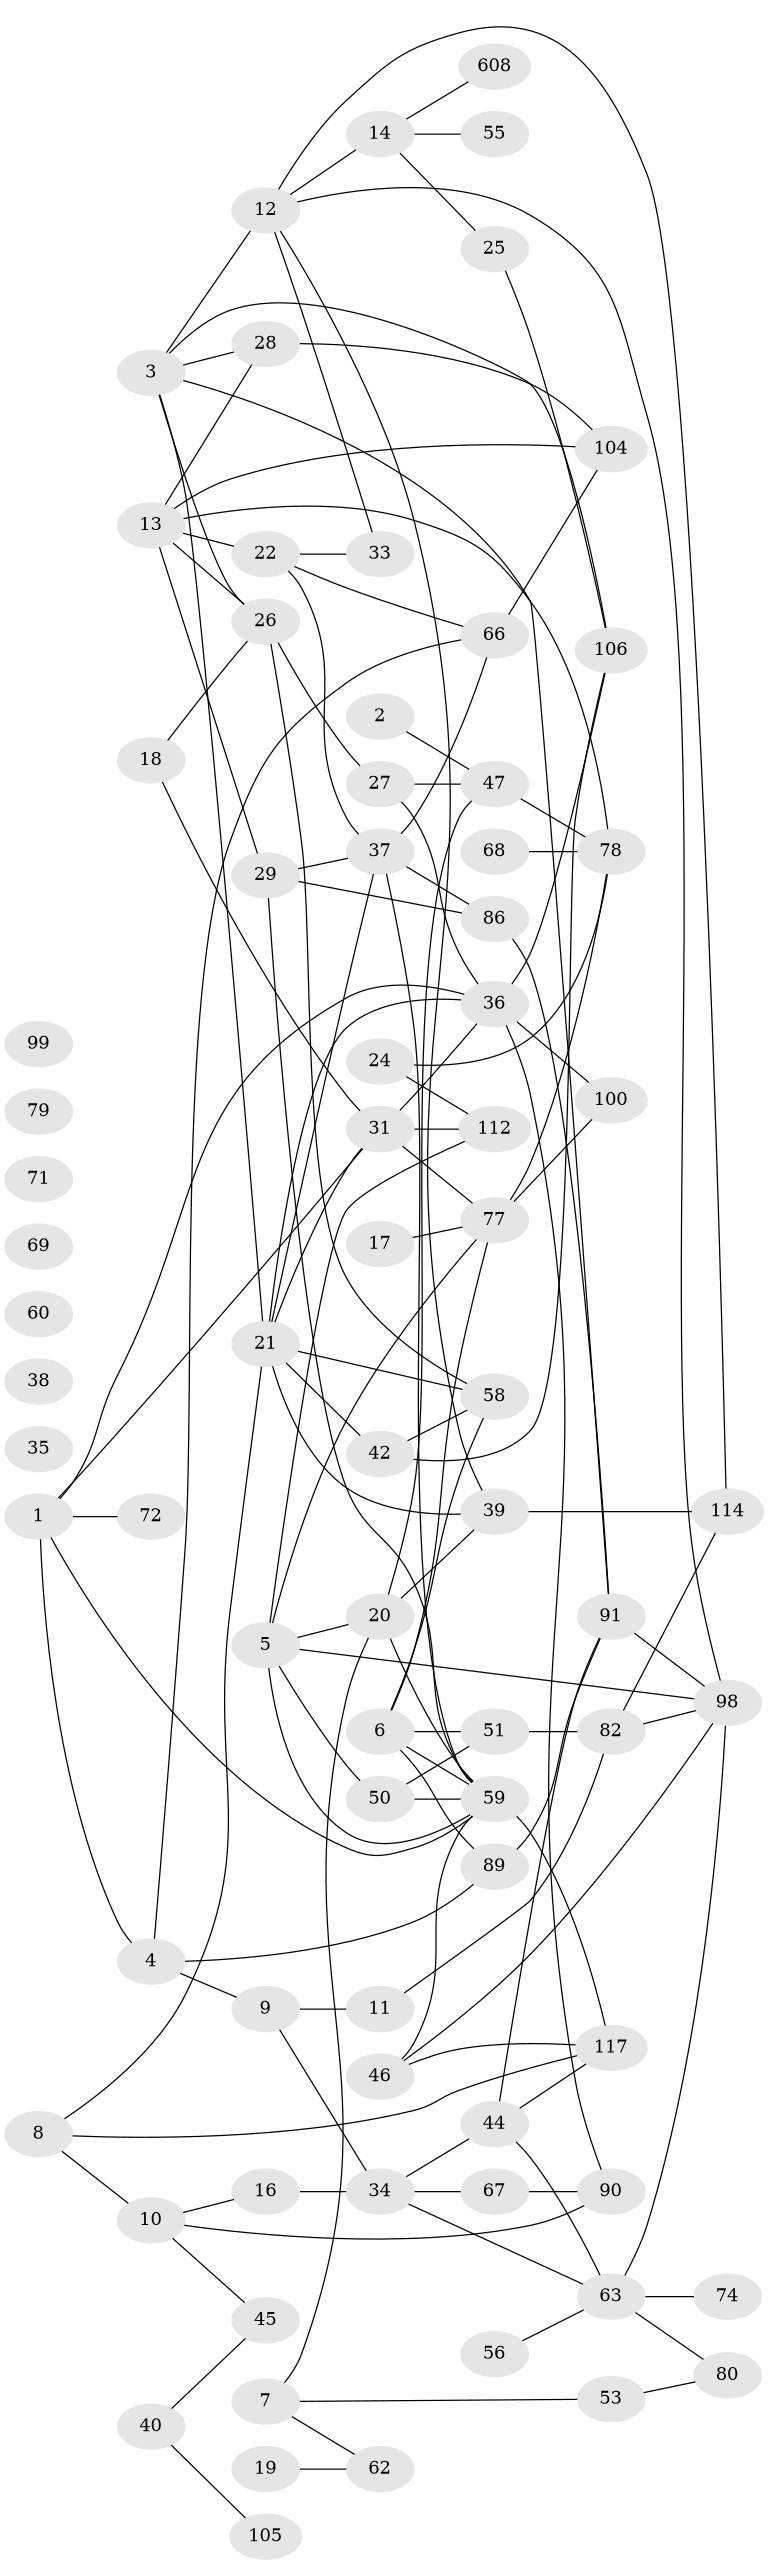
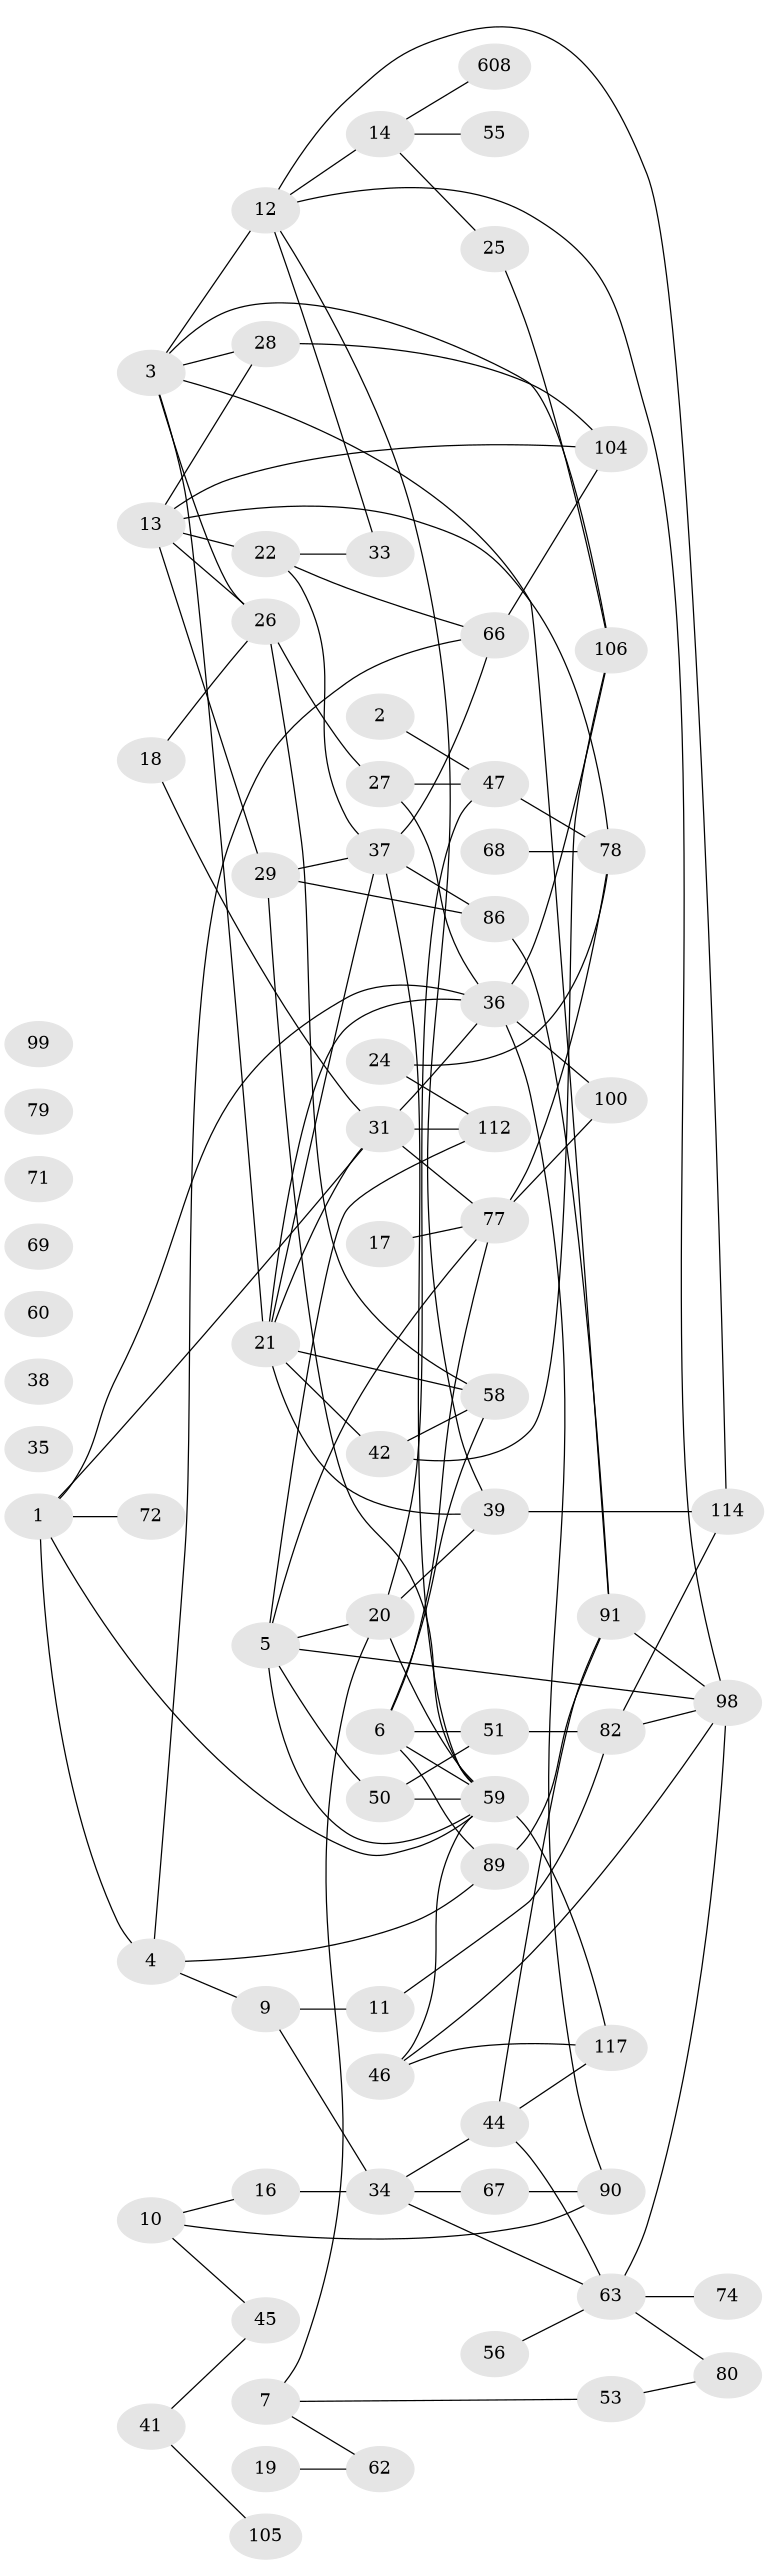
(39, 2134) -> none
(151, 2427) -> (151, 2427)
